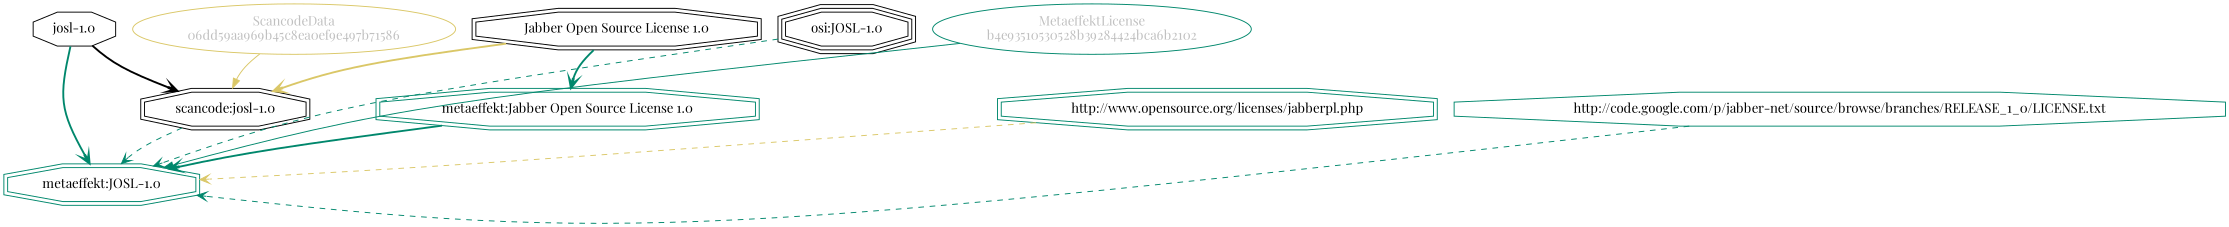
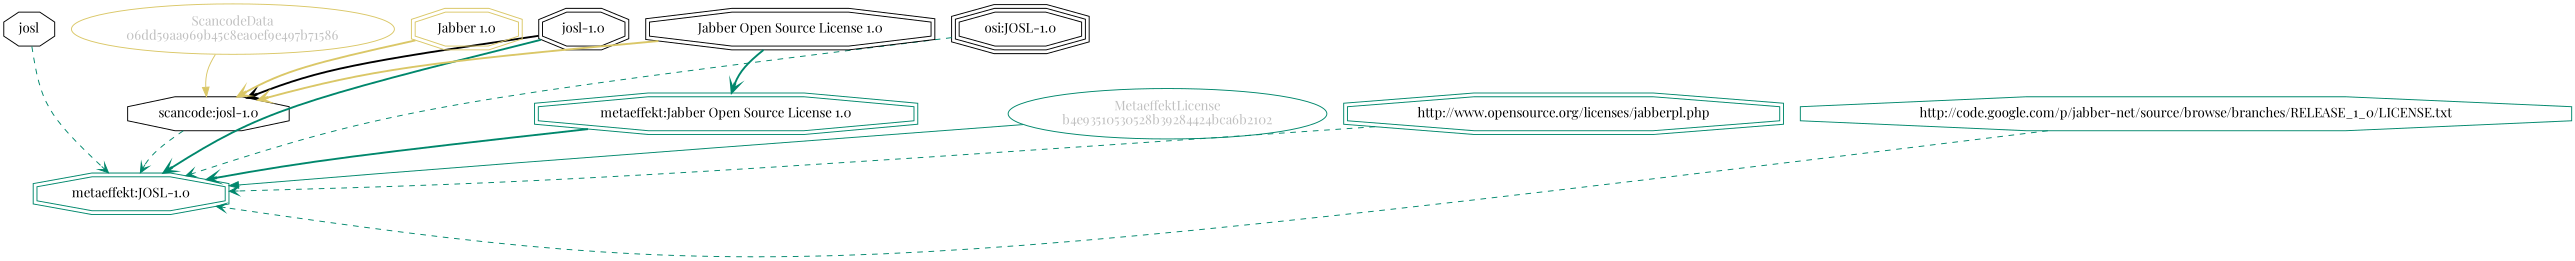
none -> (29, 29)
(74, 29) -> (584, 29)
none -> (467, 29)
(225, 109) -> (208, 114)
(623, 153) -> (807, 165)
